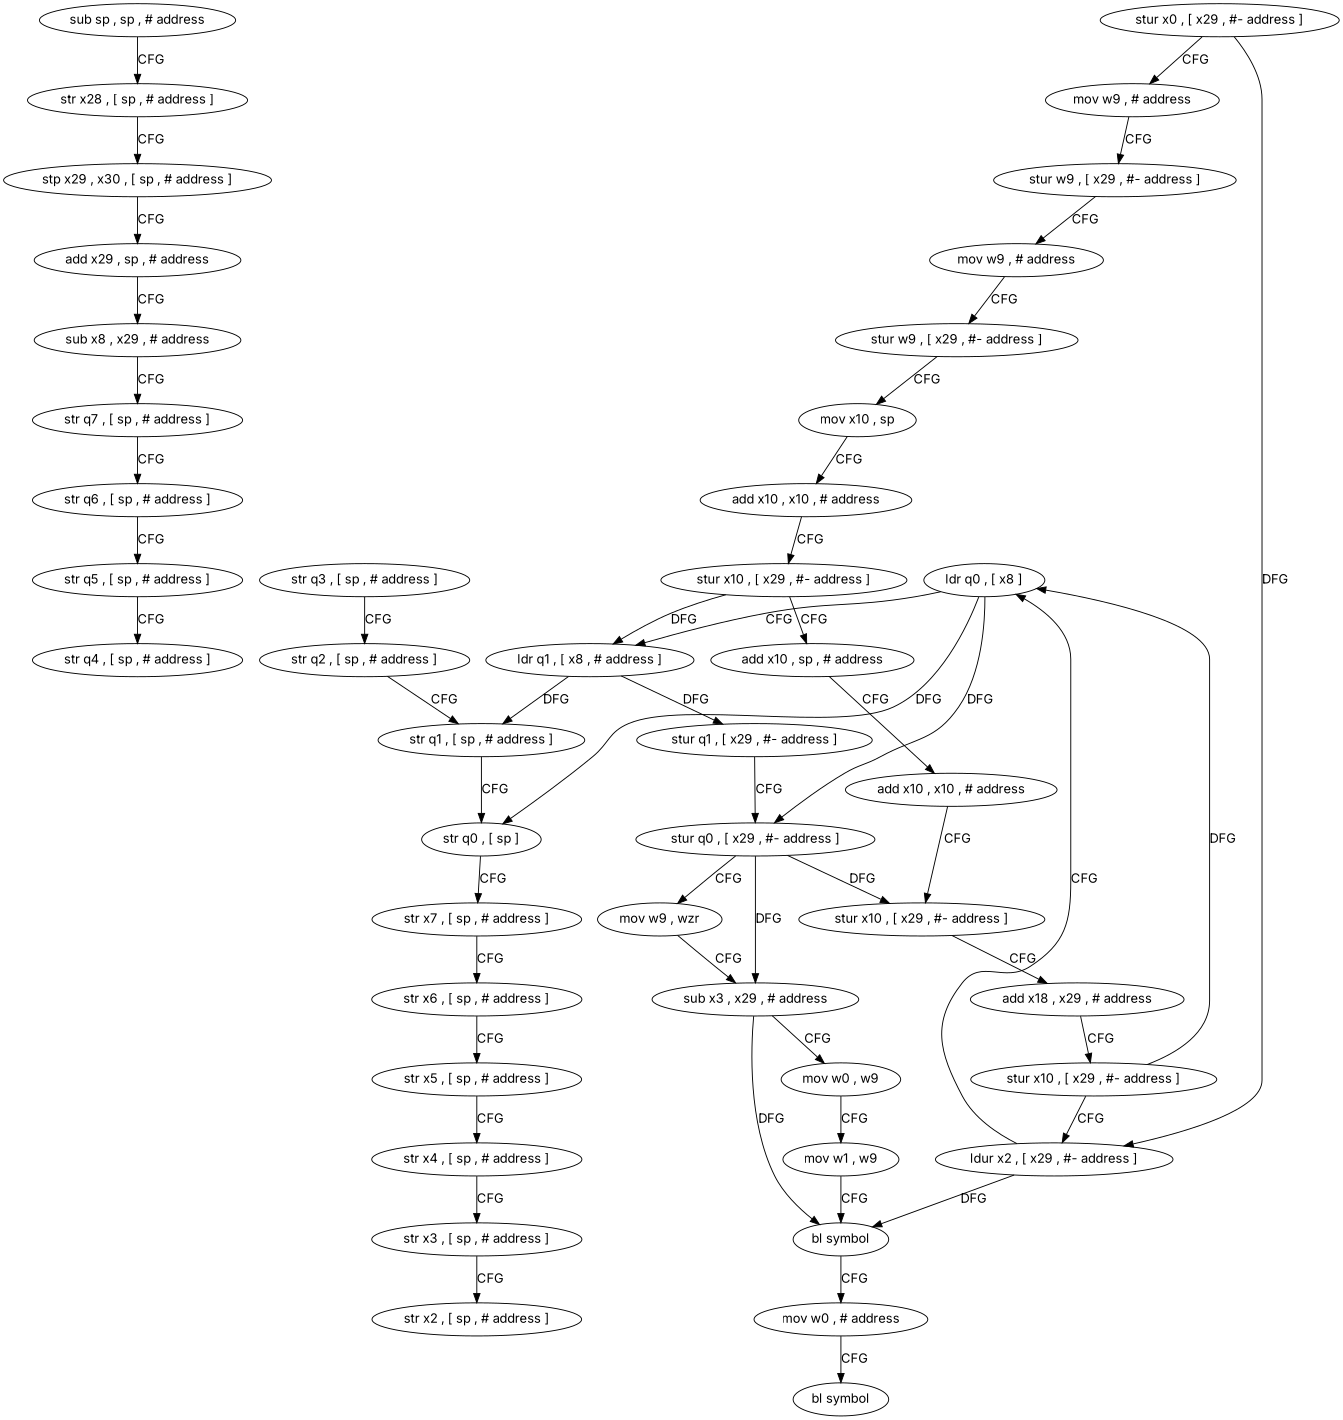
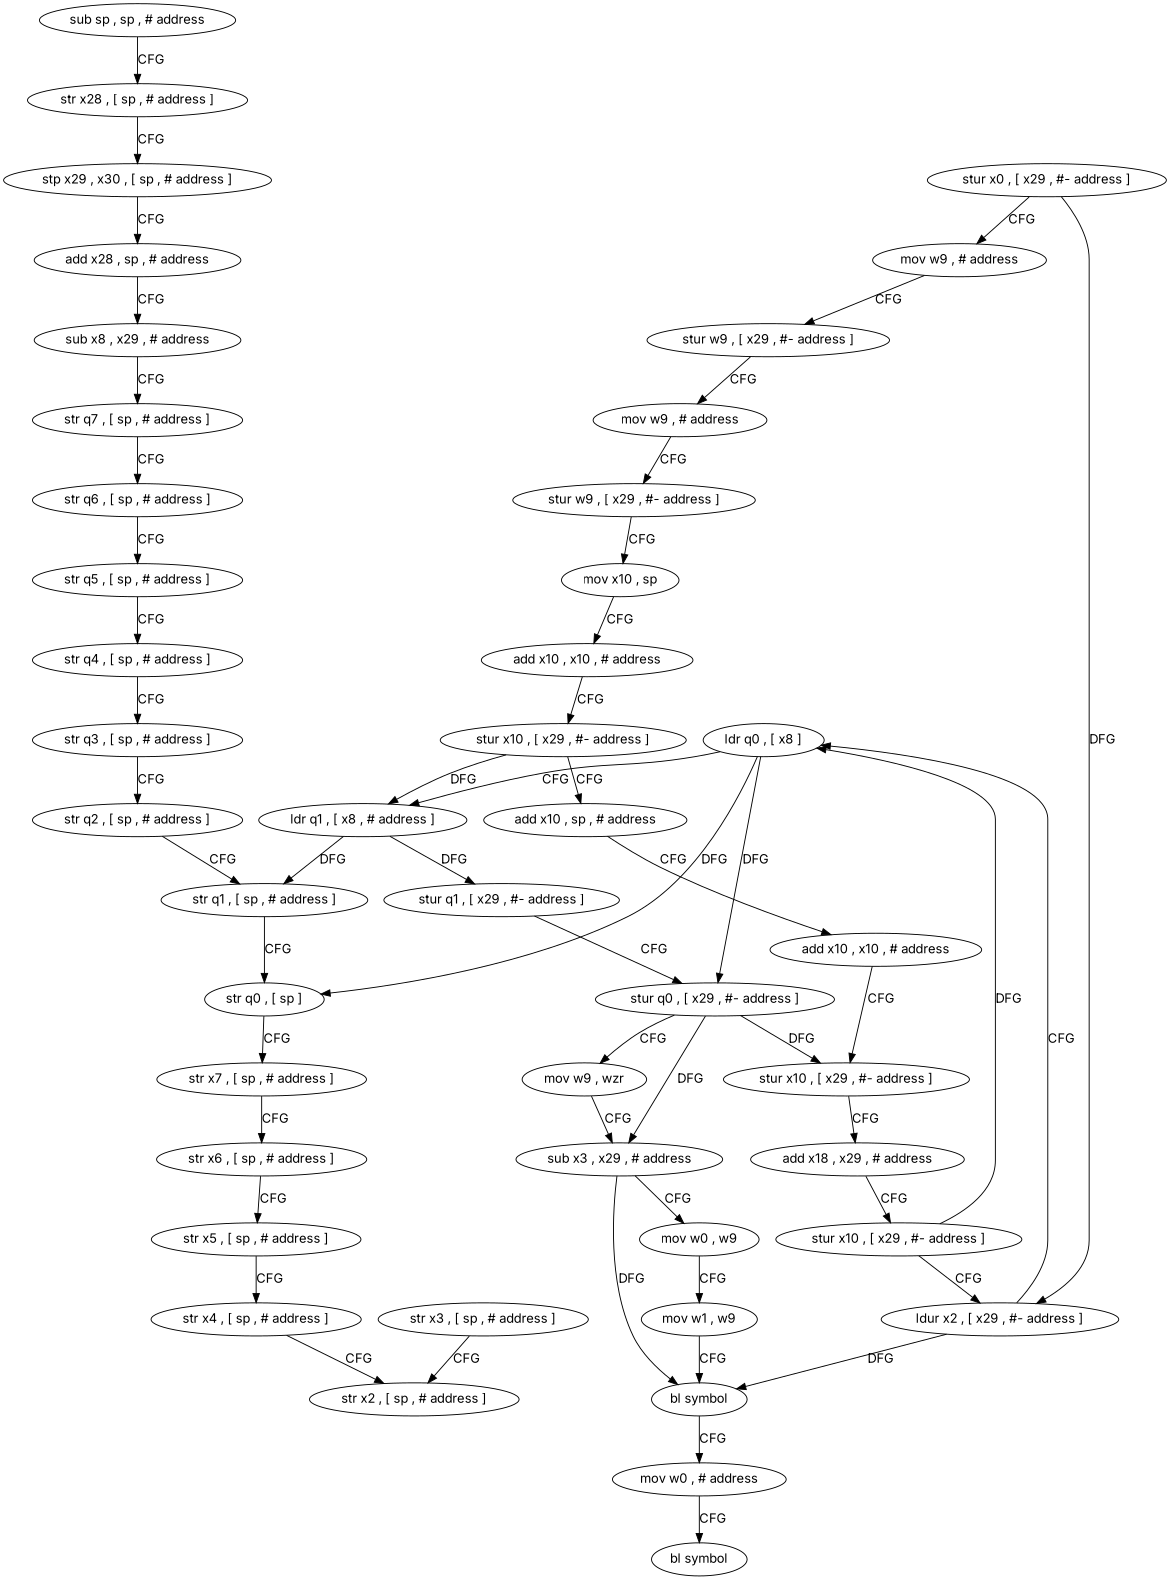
(138, 260) -> (138, 260)
none -> (138, 696)
(477, 1195) -> (331, 1357)
